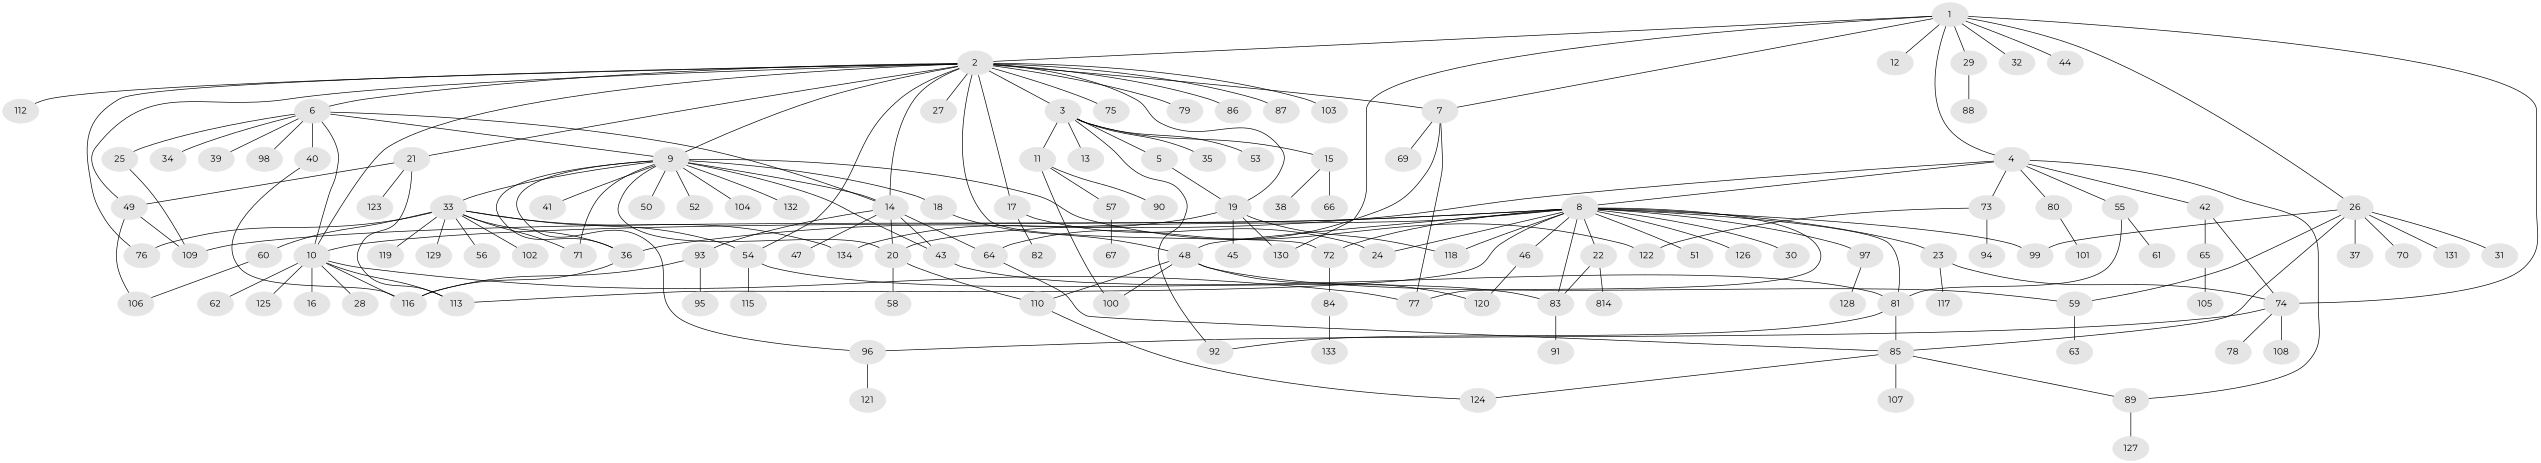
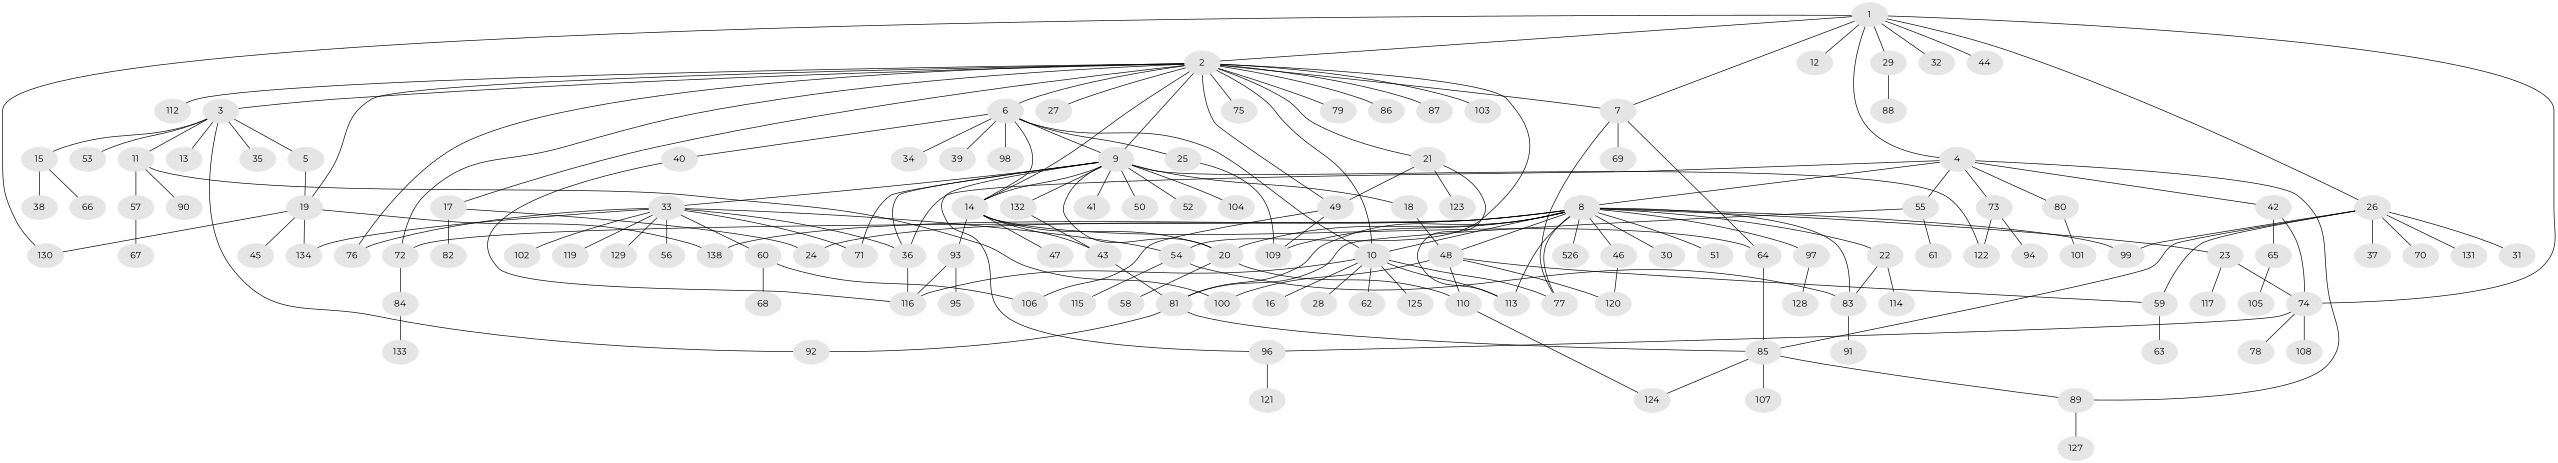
(812, 194) -> (1061, 232)
(1451, 256) -> (715, 256)
(1743, 256) -> (1571, 256)
none -> (763, 304)
(1604, 304) -> (1897, 304)
